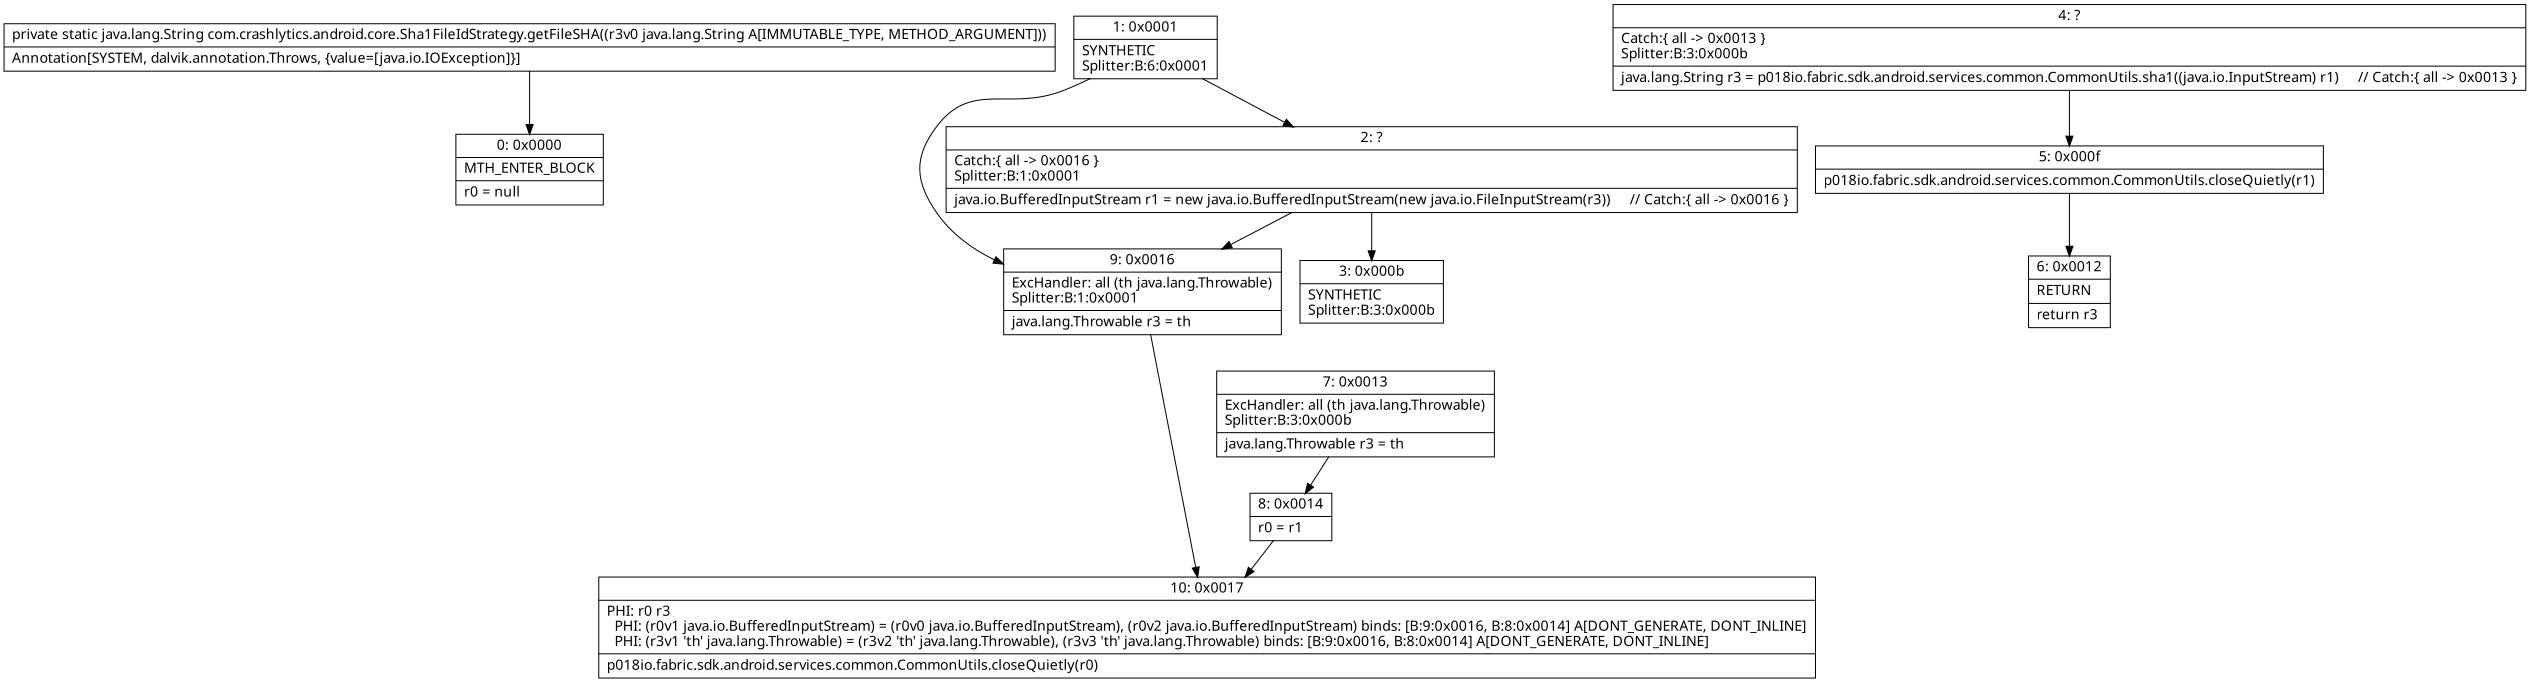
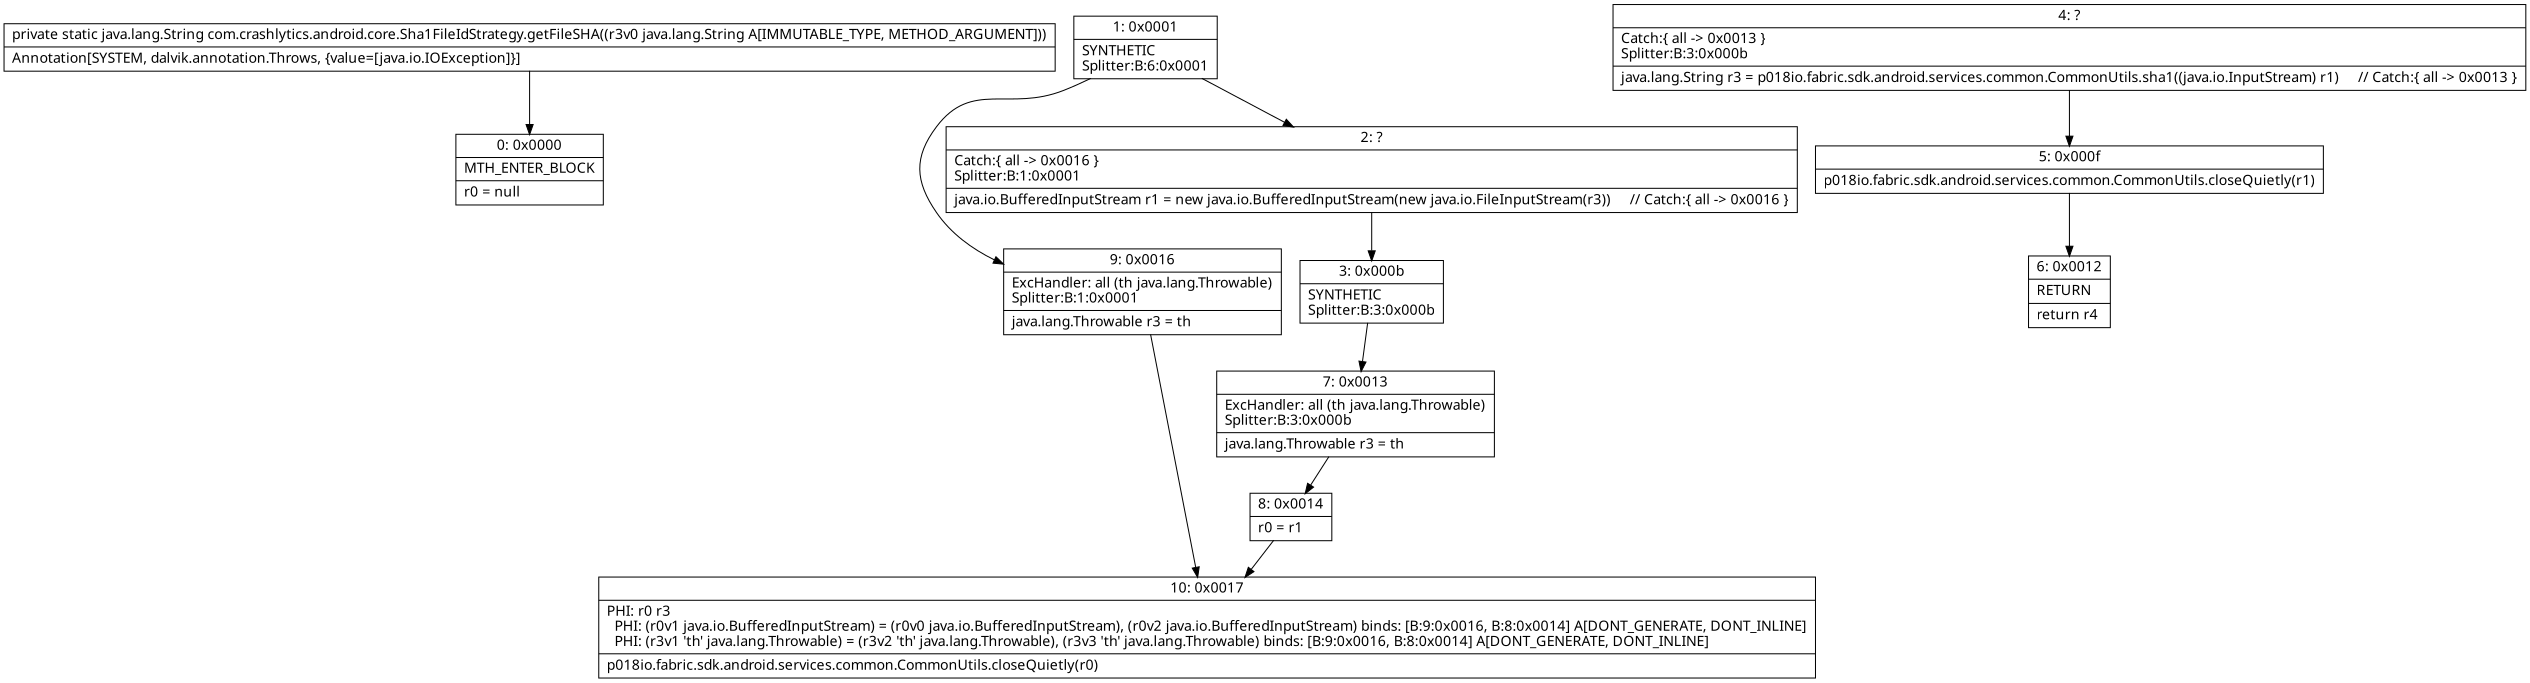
(1262, 228) -> none
(2067, 315) -> (2067, 315)
none -> (1365, 342)
